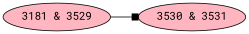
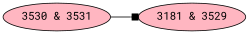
(121, 17) -> (121, 17)
